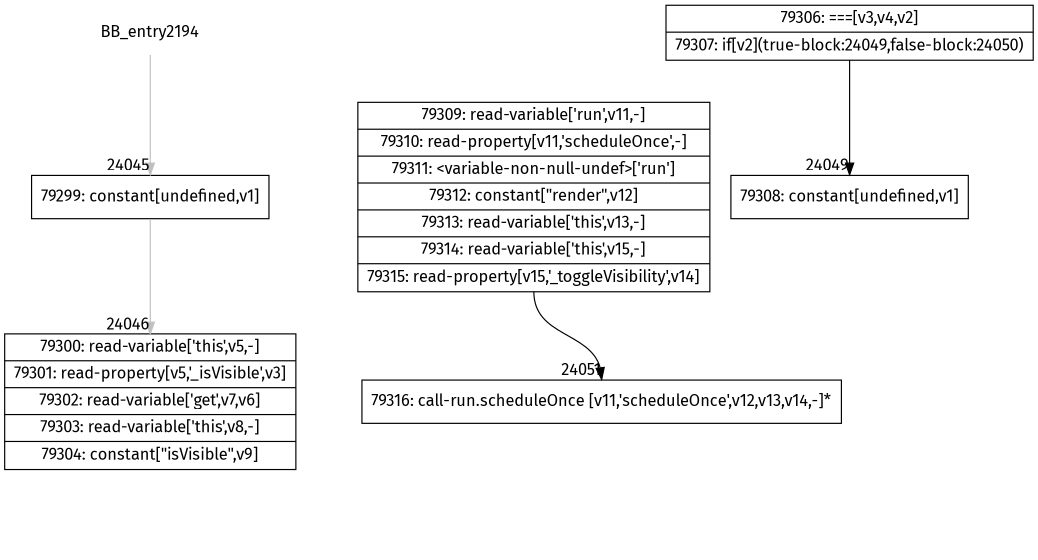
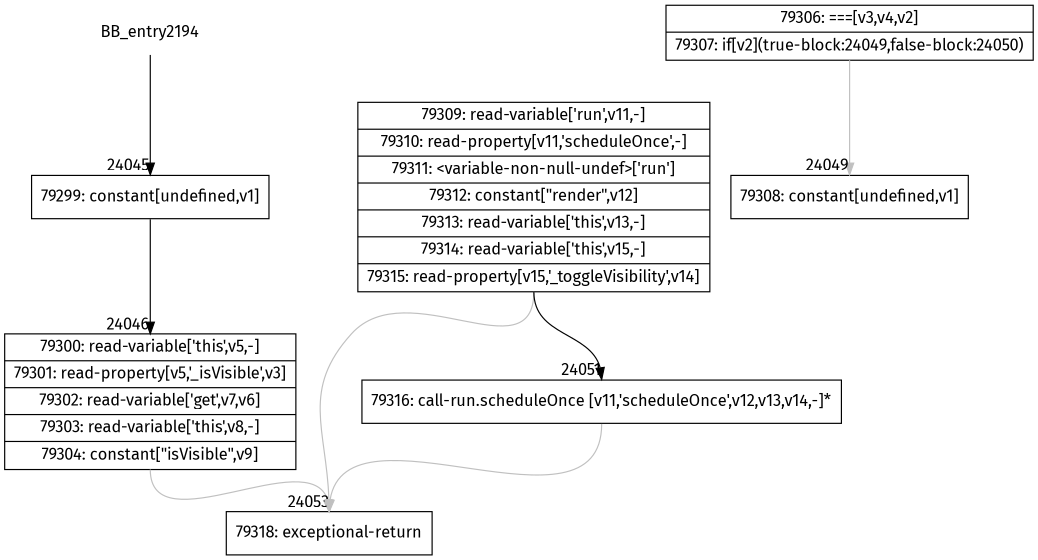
(150, 109) -> (150, 109)
(850, 112) -> (850, 112)
(150, 271) -> (150, 271)
none -> (329, 533)
